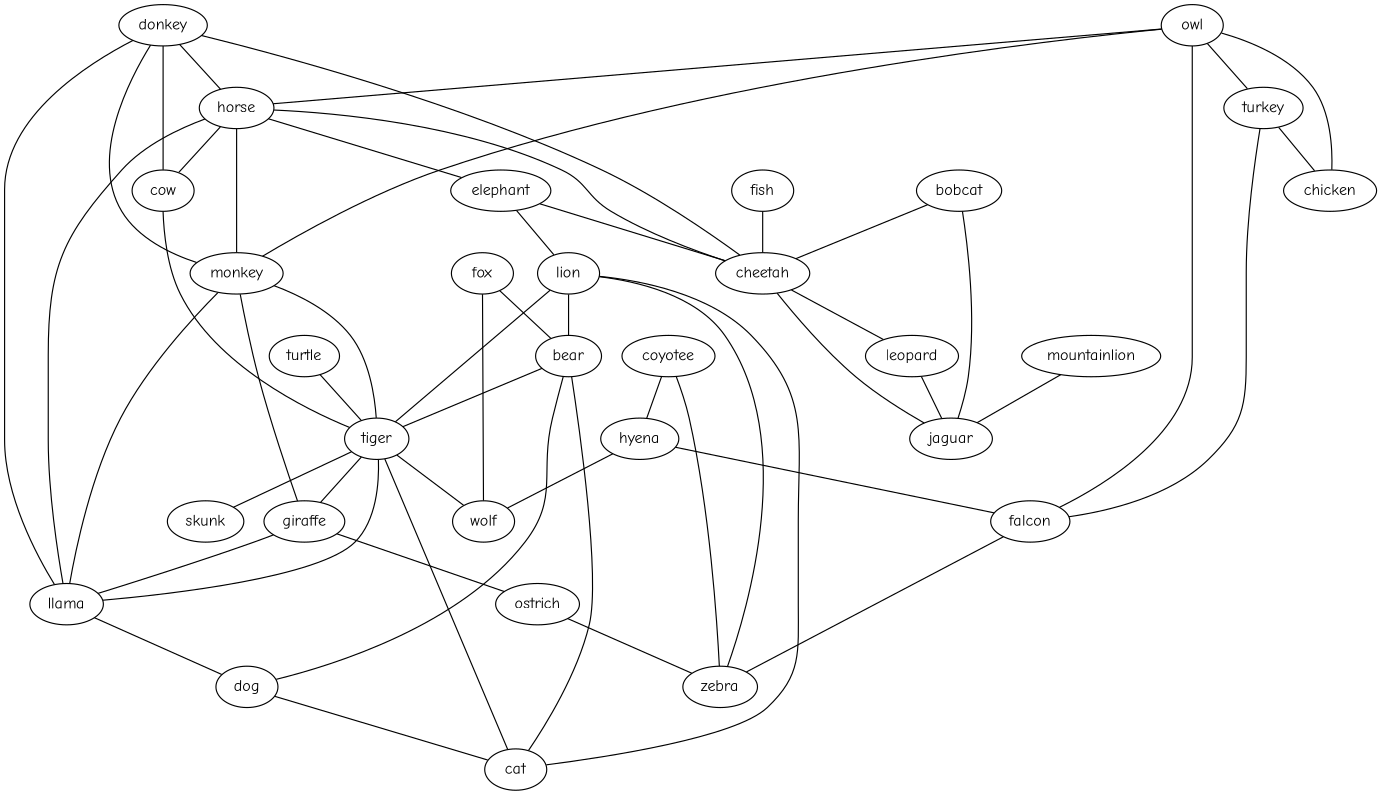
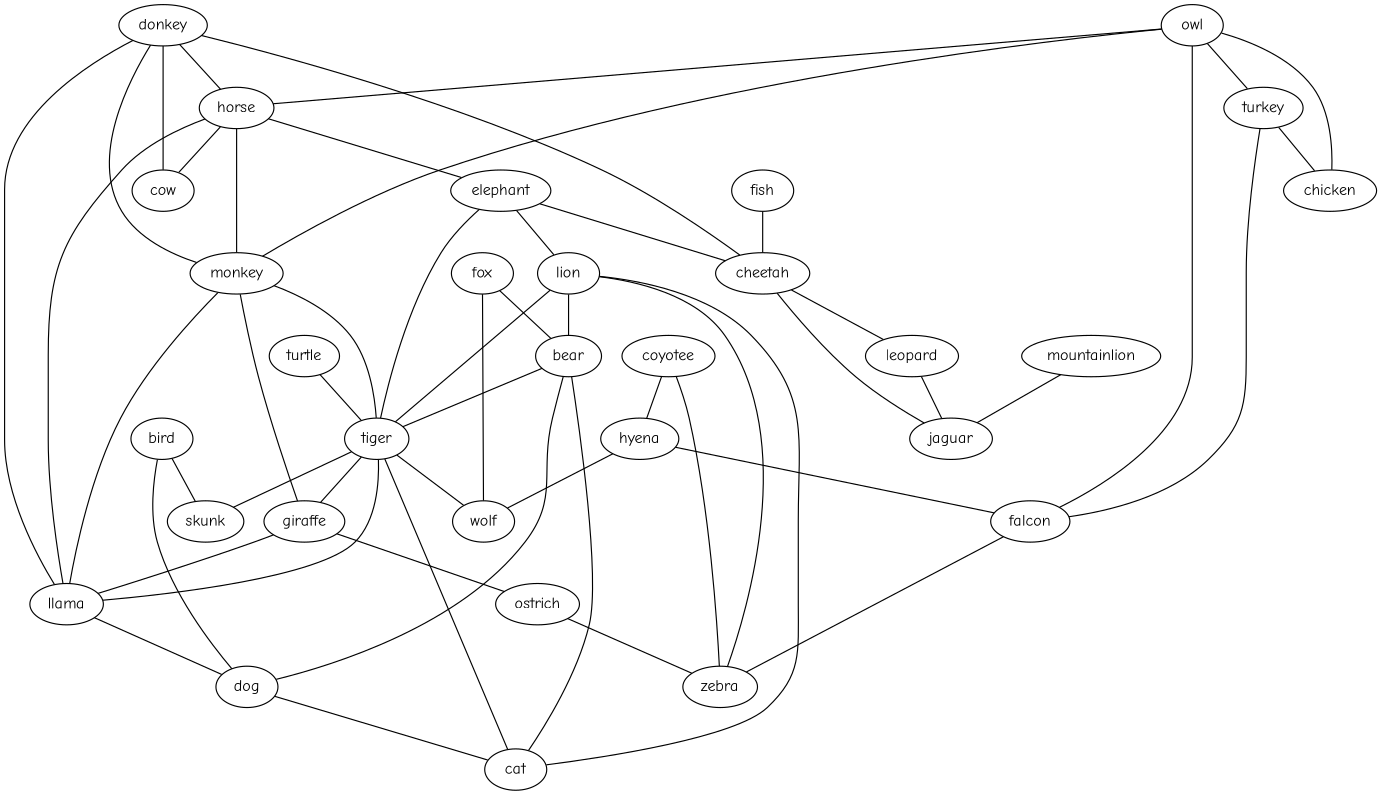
(524, 154) -> none
(959, 191) -> none
(221, 348) -> (415, 306)
none -> (162, 439)
